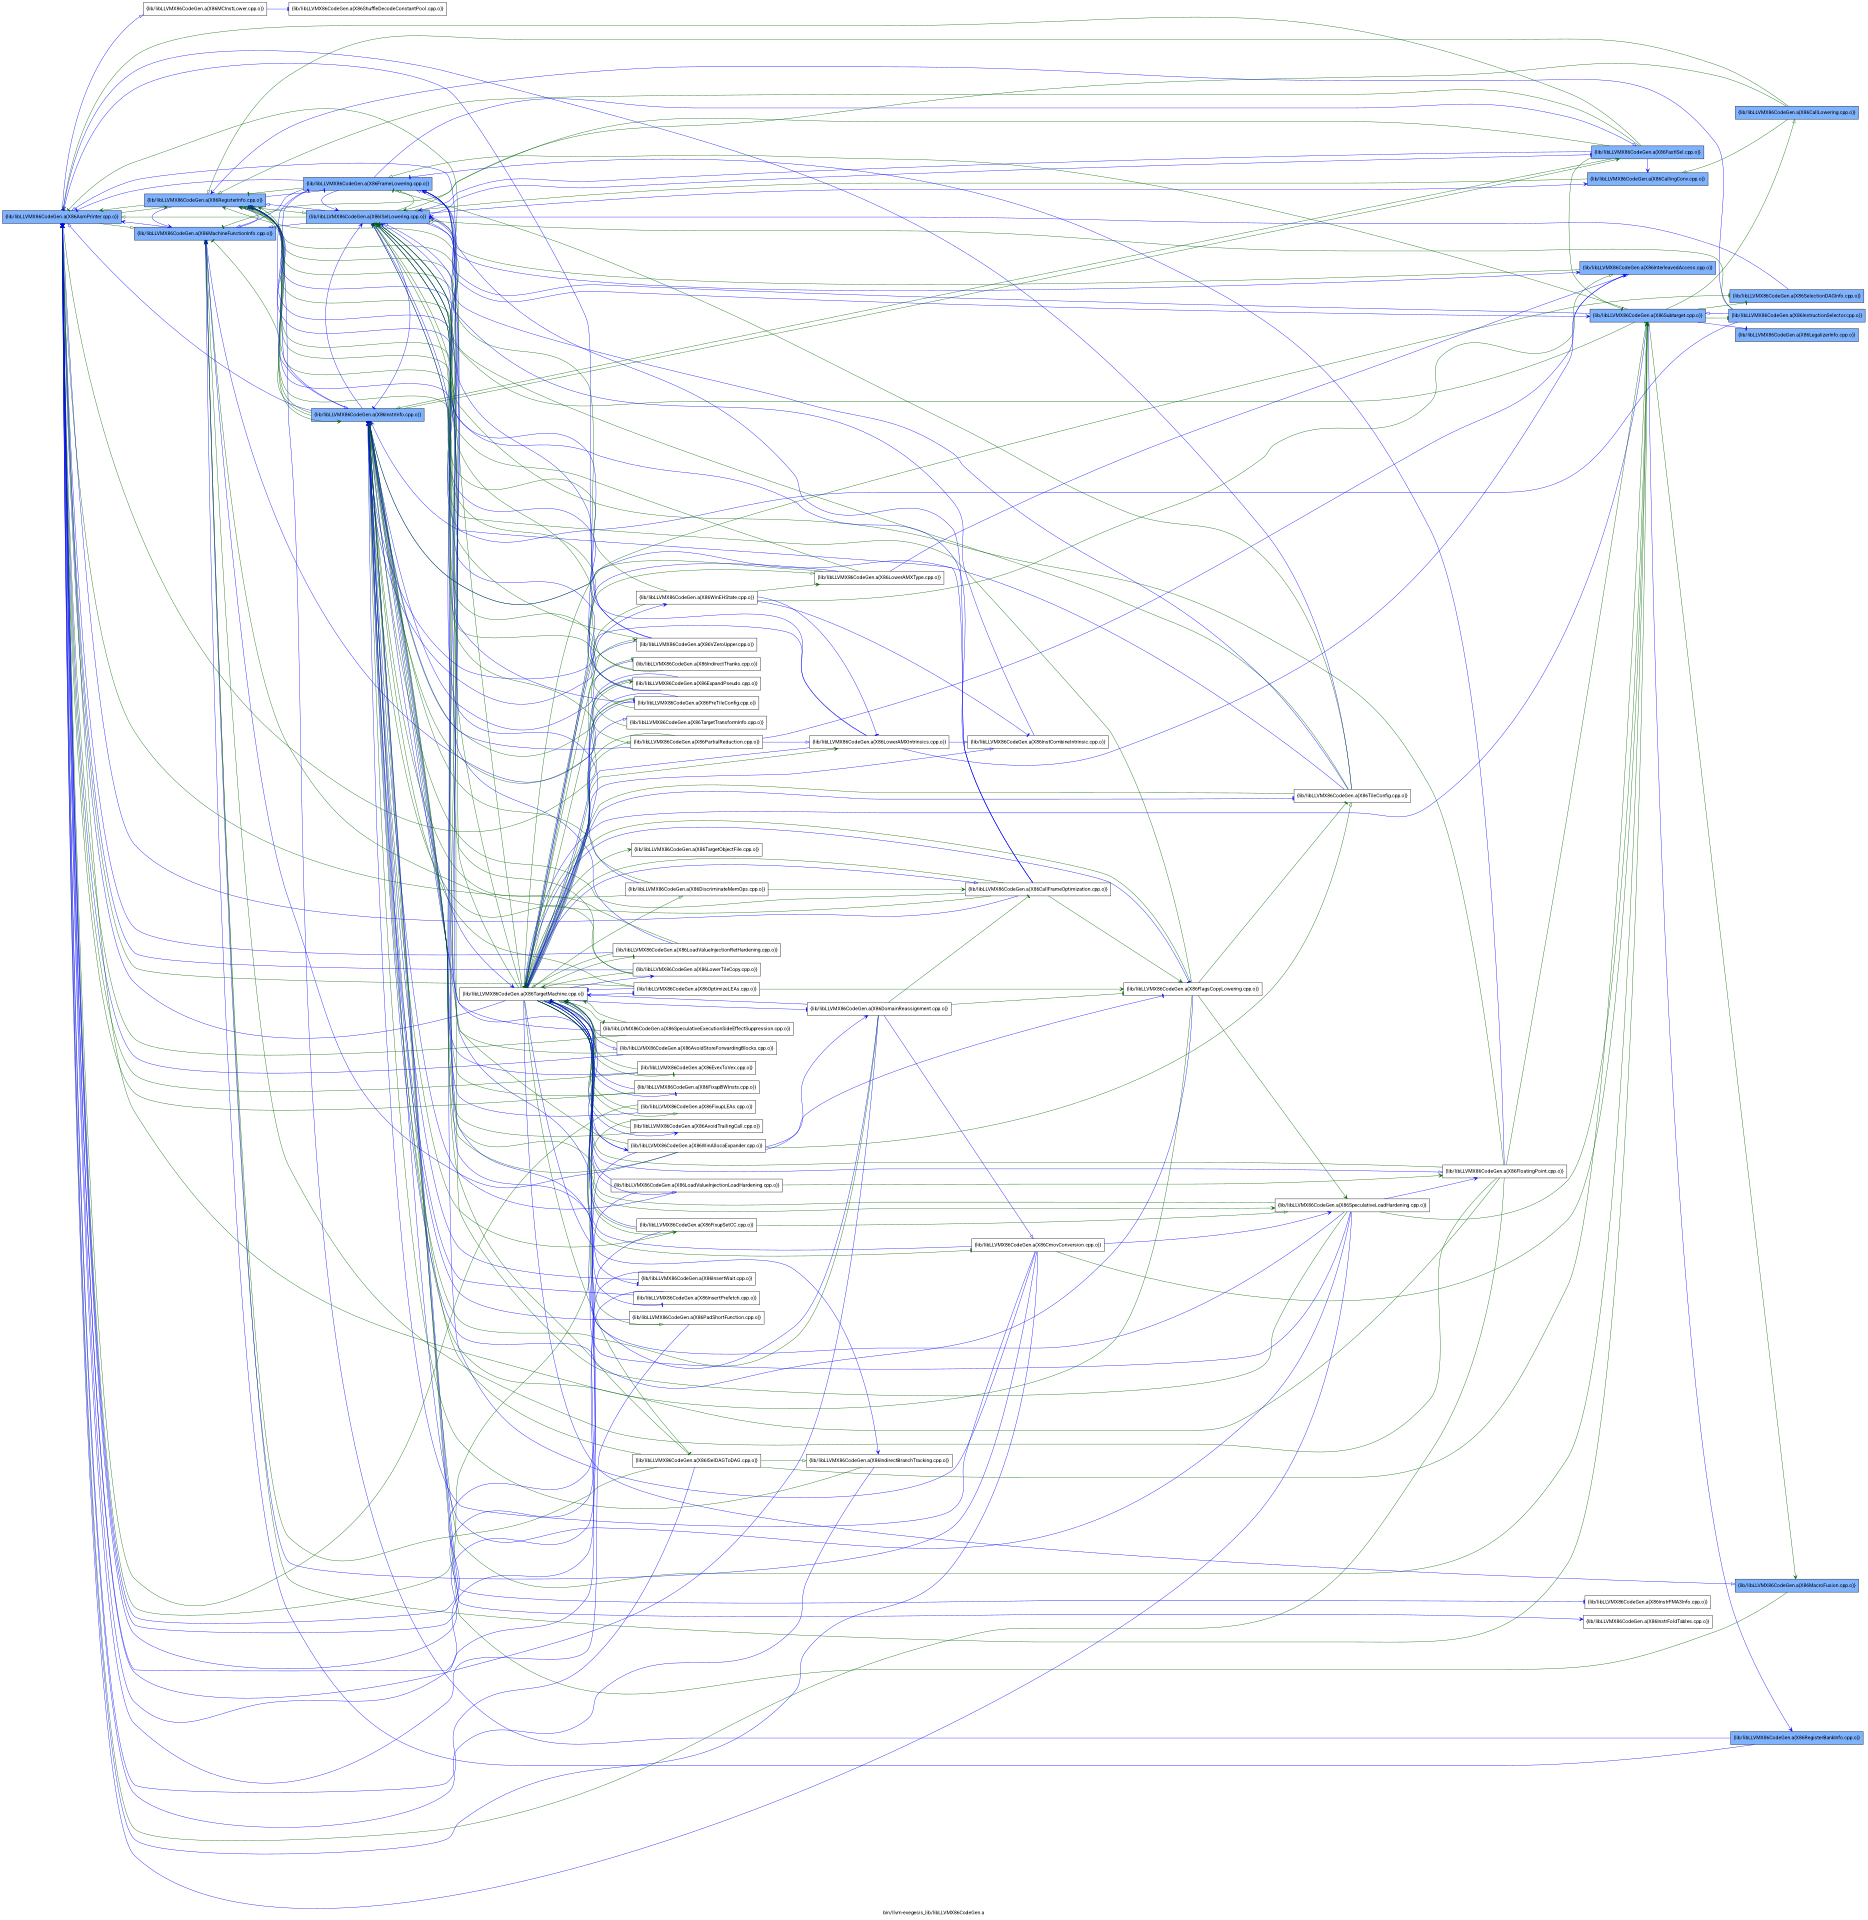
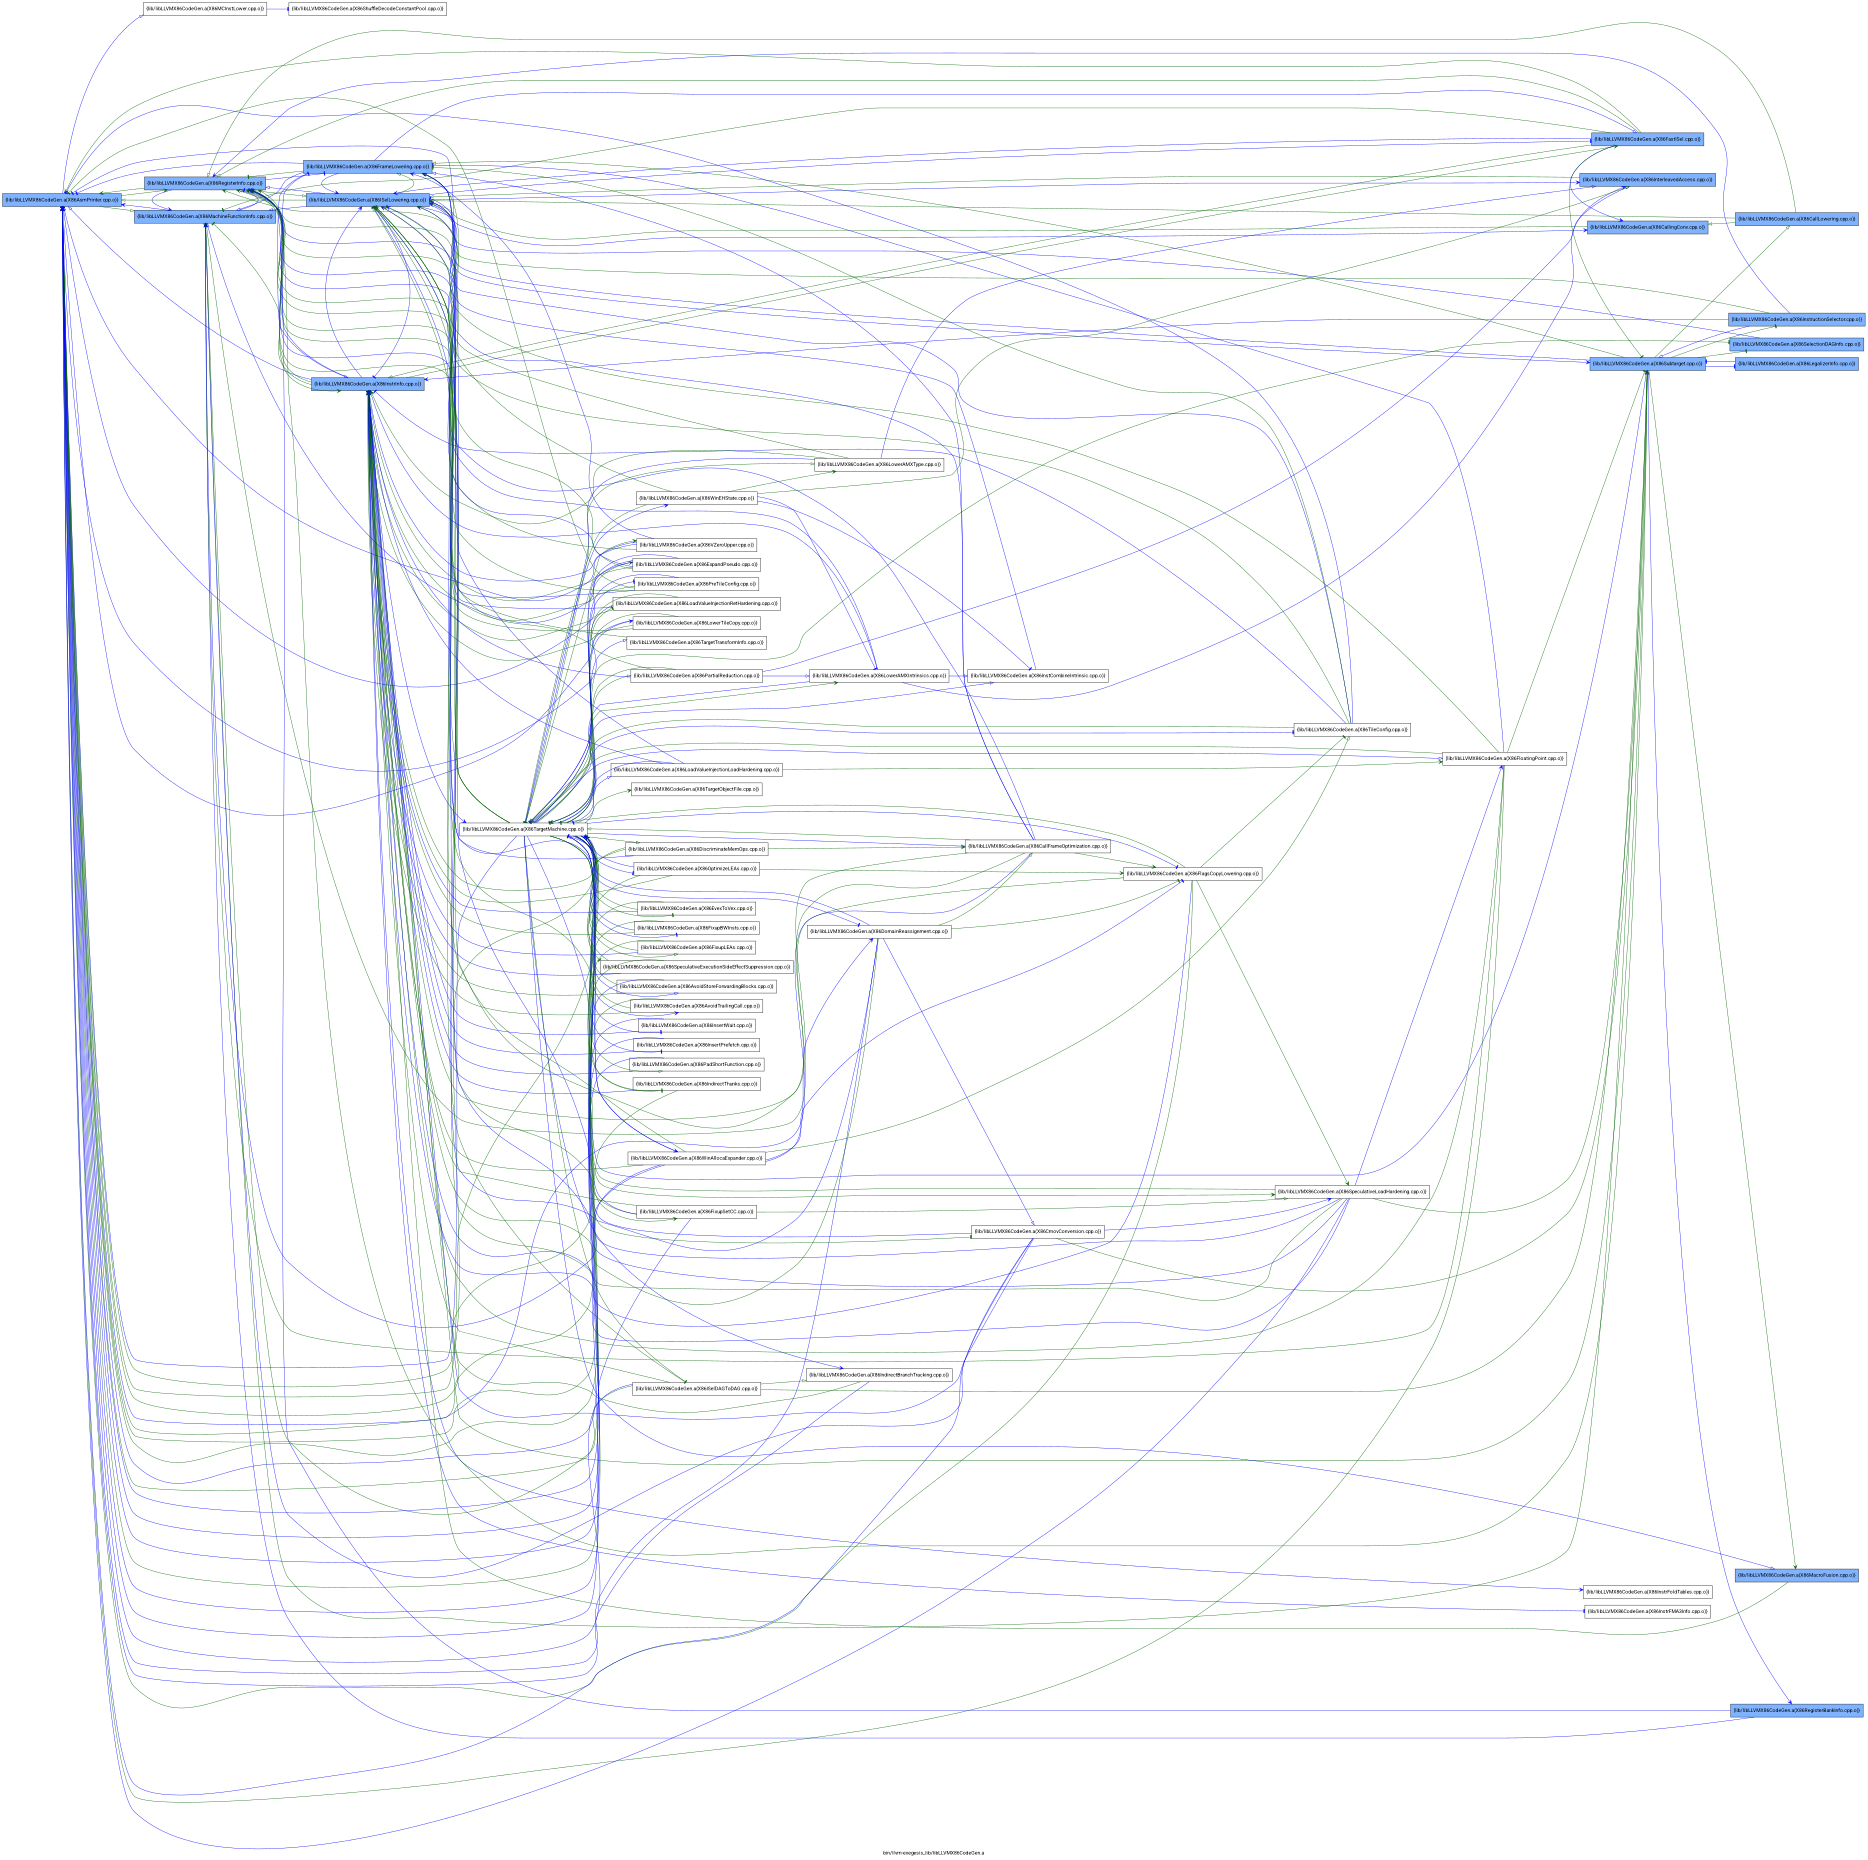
none -> (1721, 362)
(958, 950) -> (989, 897)
(450, 1174) -> none
